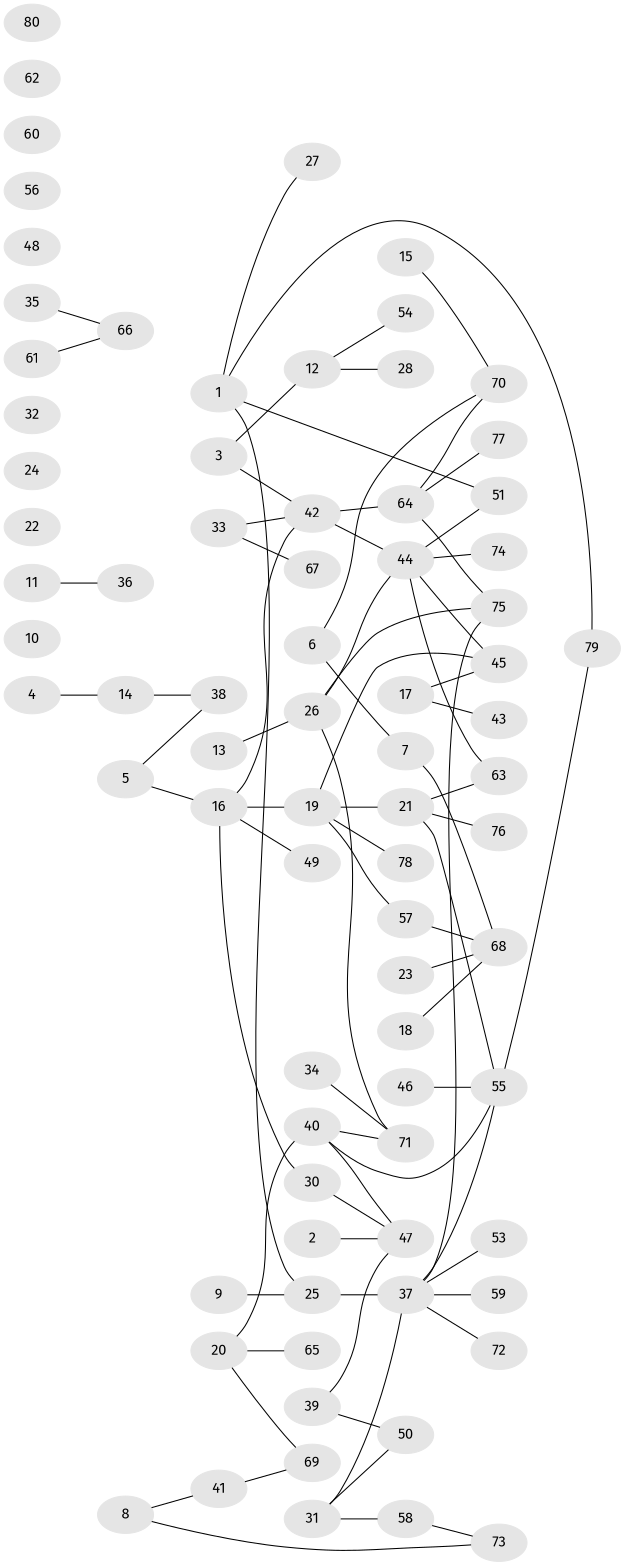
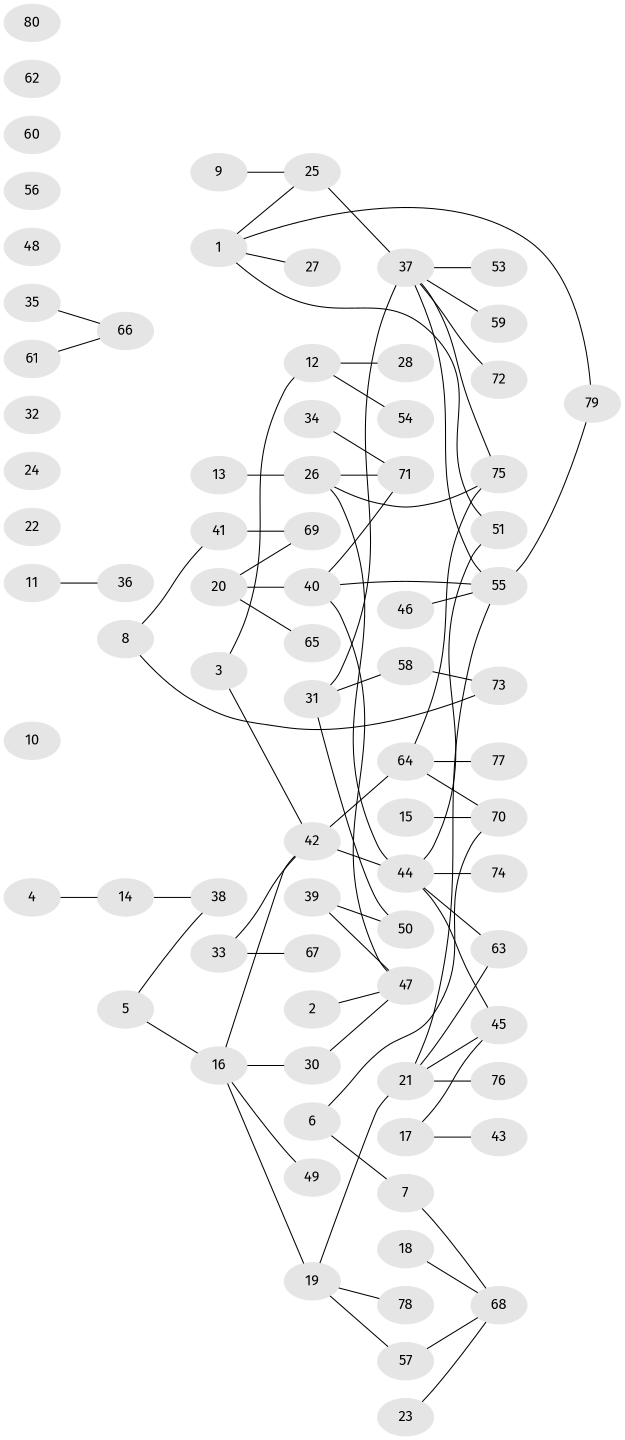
(367, 682) -> (452, 1053)
